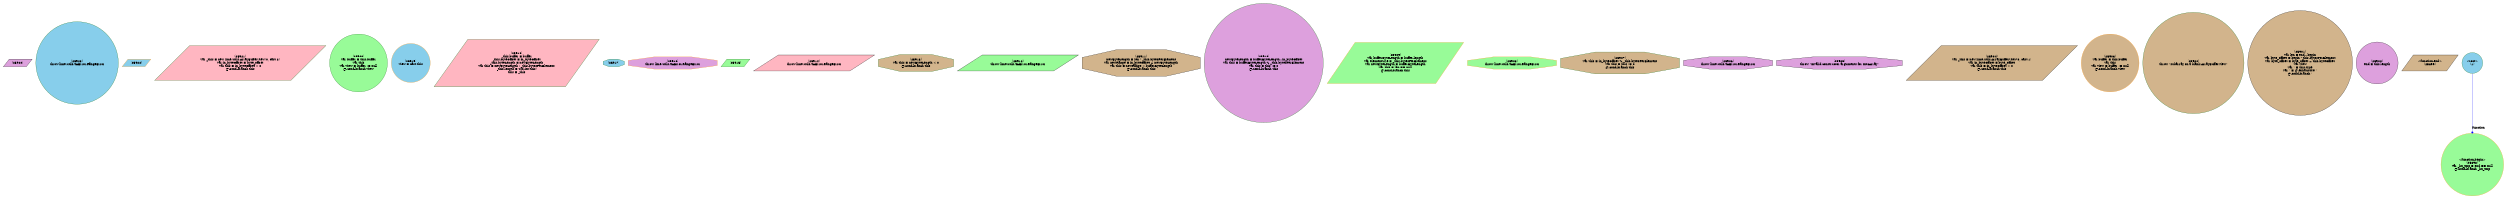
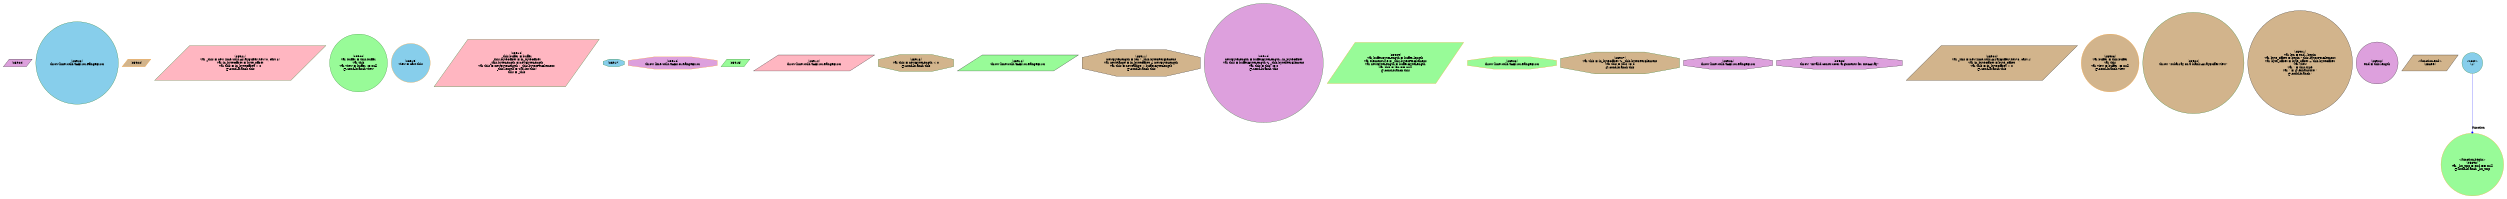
(136, 63) -> (136, 63)
